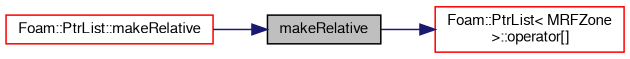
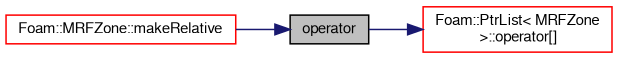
(110, 29) -> (121, 29)
(324, 29) -> (329, 29)
